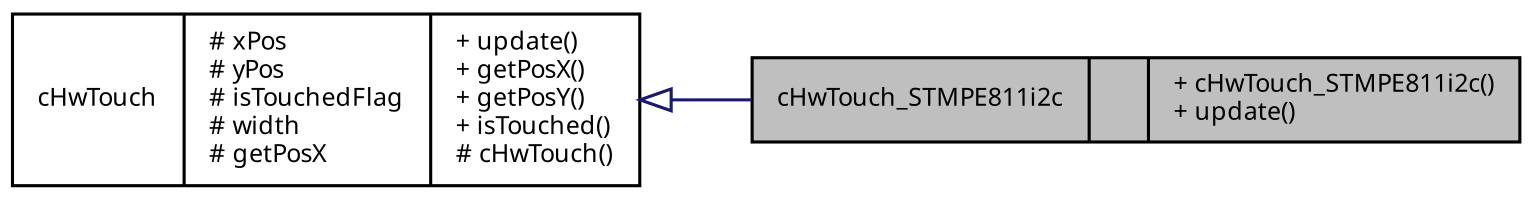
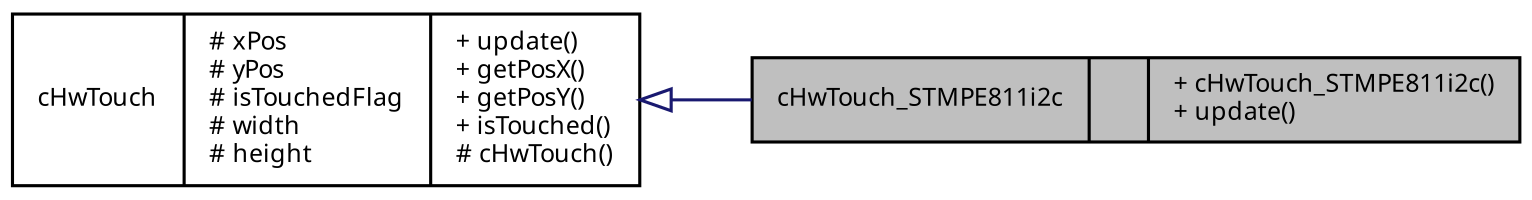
(268, 154) -> (262, 154)
